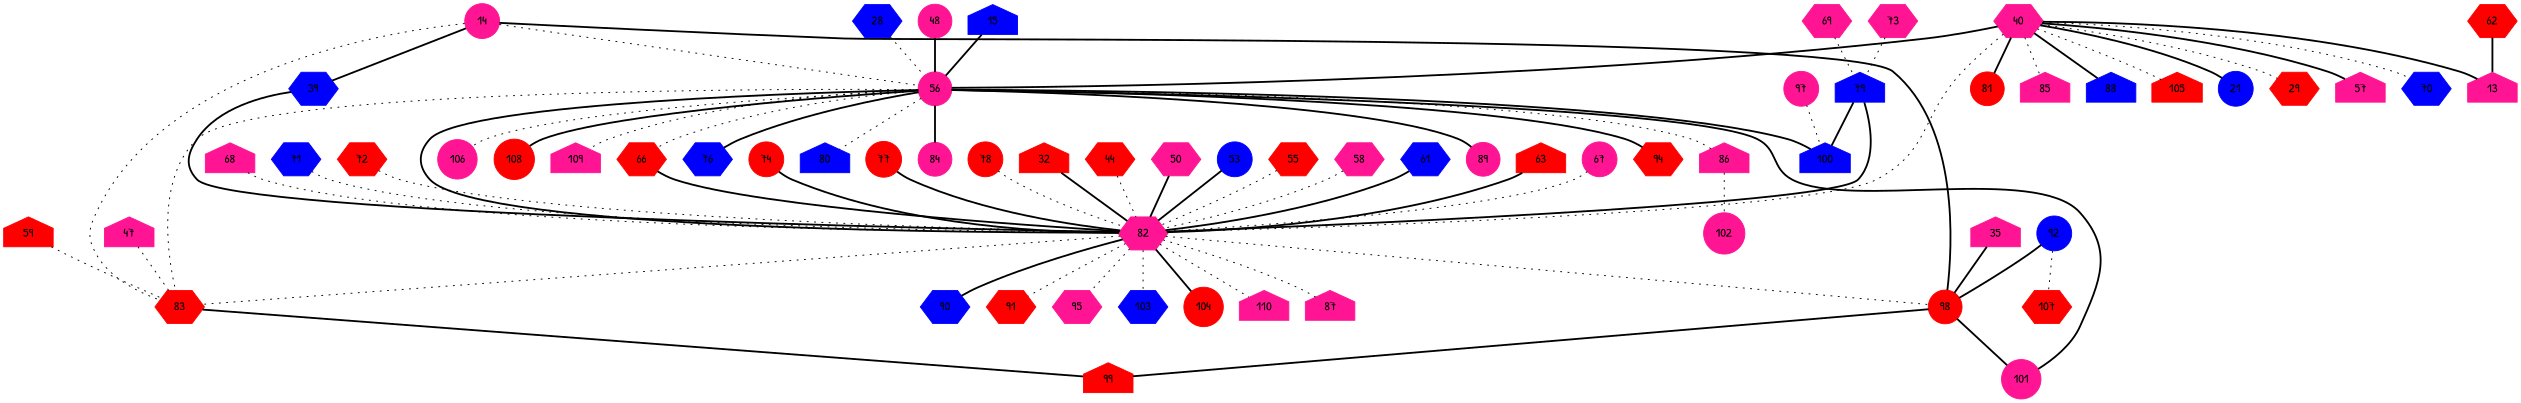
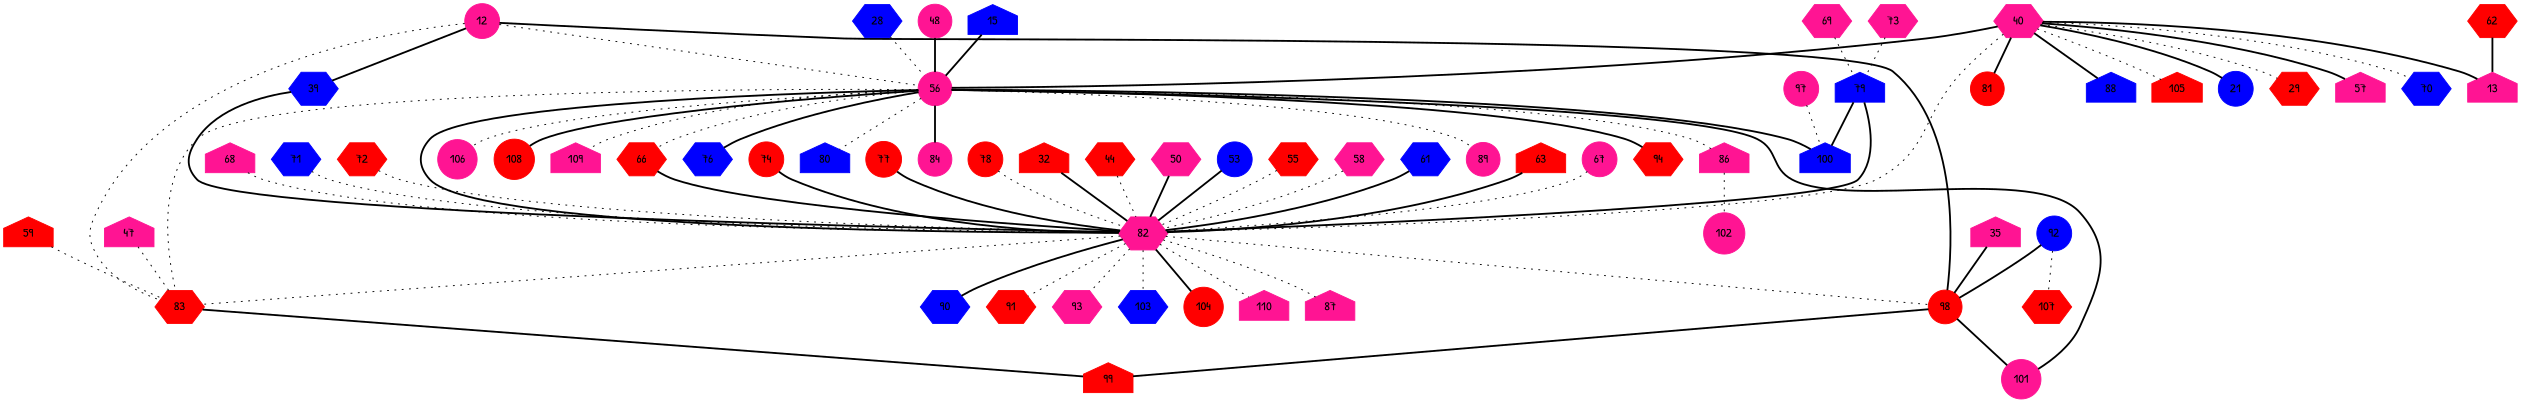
(482, 21) -> (482, 21)
(2045, 89) -> none
(1227, 103) -> (1227, 103)
(1077, 307) -> (1077, 307)
